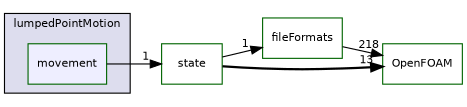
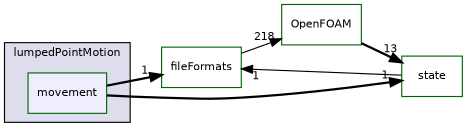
(123, 64) -> (249, 97)
(297, 69) -> (376, 50)
none -> (123, 82)
